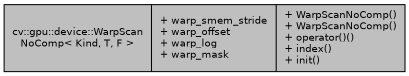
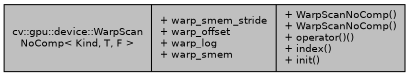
(195, 55) -> (197, 55)
